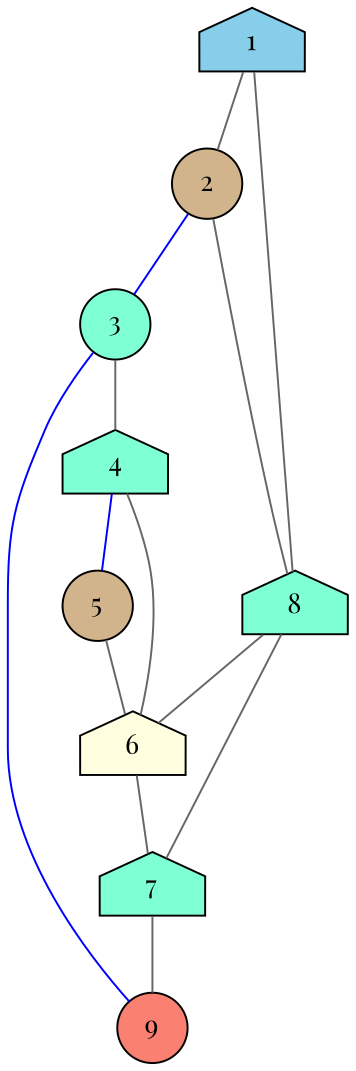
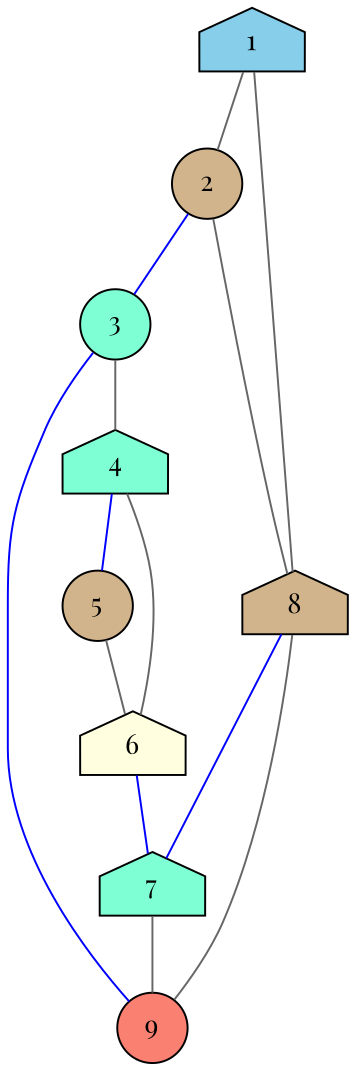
(295, 606) -> (295, 606)
(211, 679) -> (256, 825)
(224, 746) -> (224, 746)
(142, 814) -> (142, 814)
